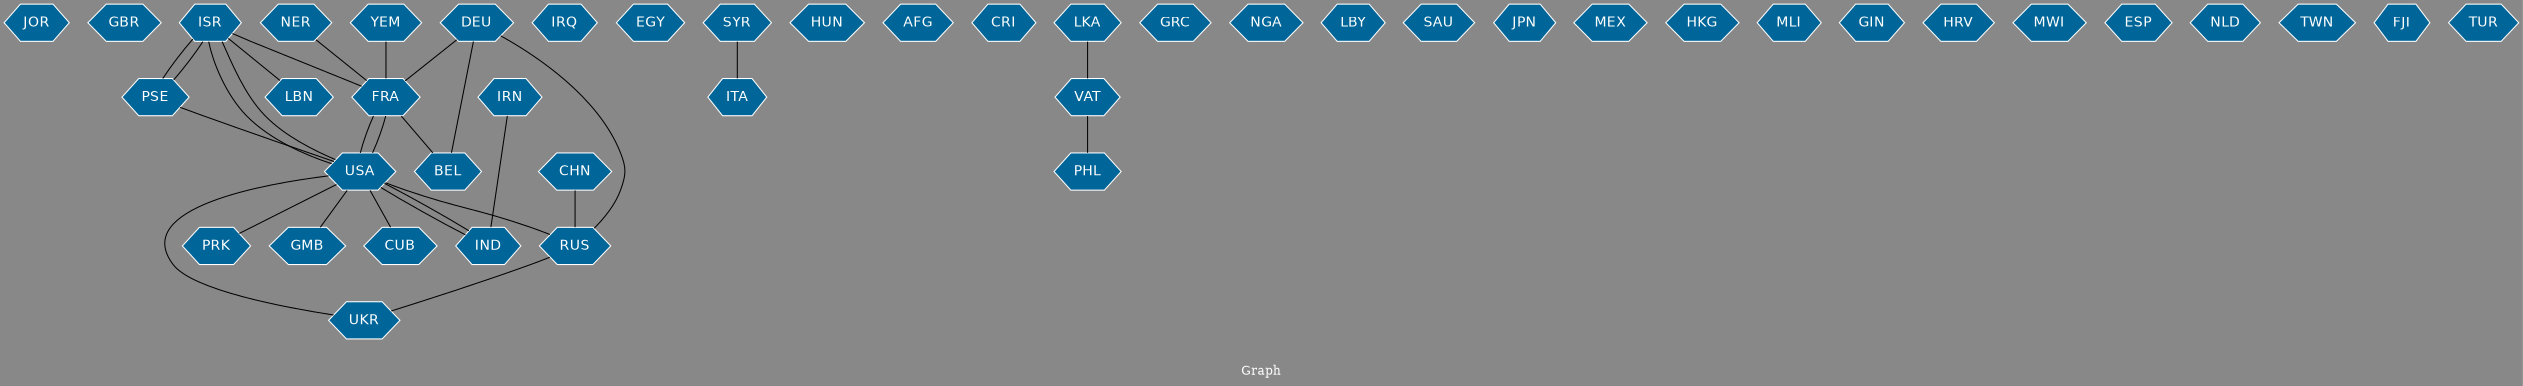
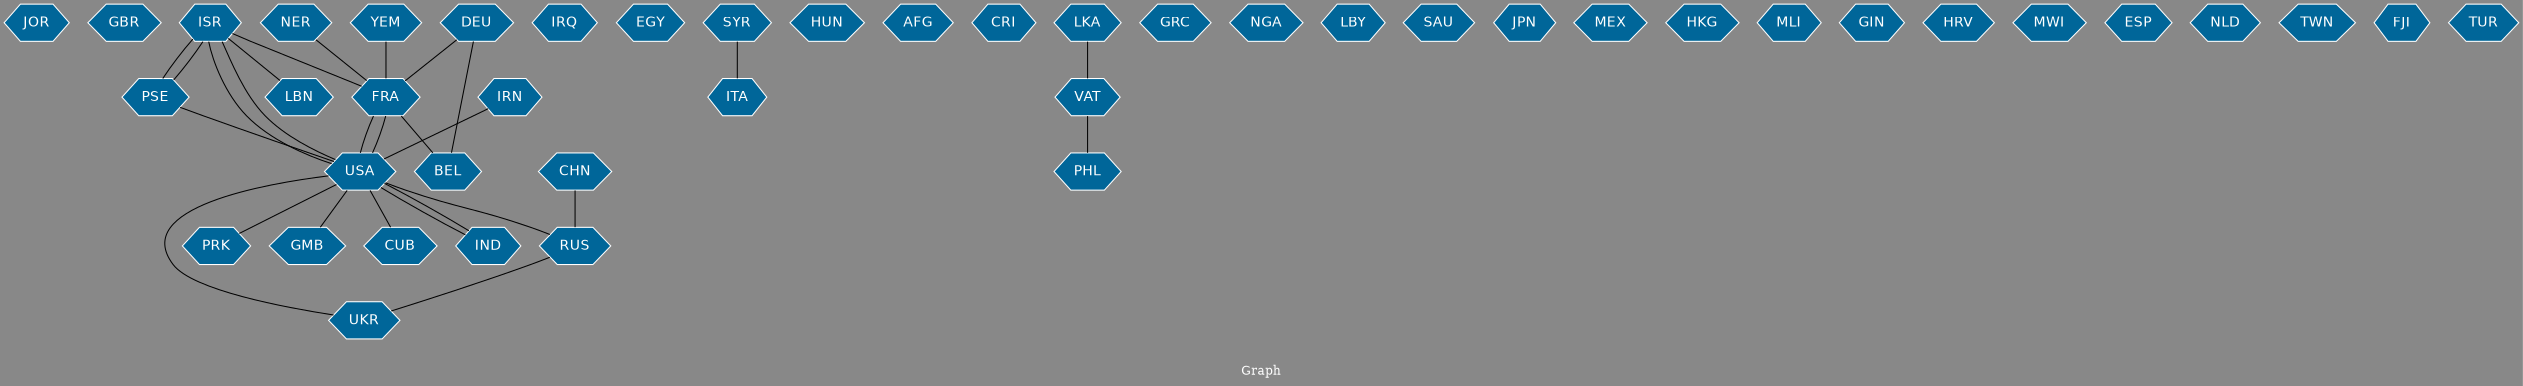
(599, 116) -> none
(499, 172) -> (436, 134)
